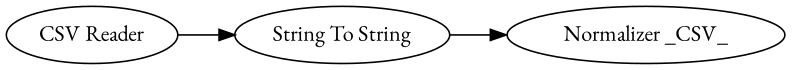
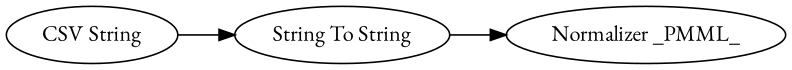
(92, 35) -> (92, 35)
(646, 35) -> (646, 35)
